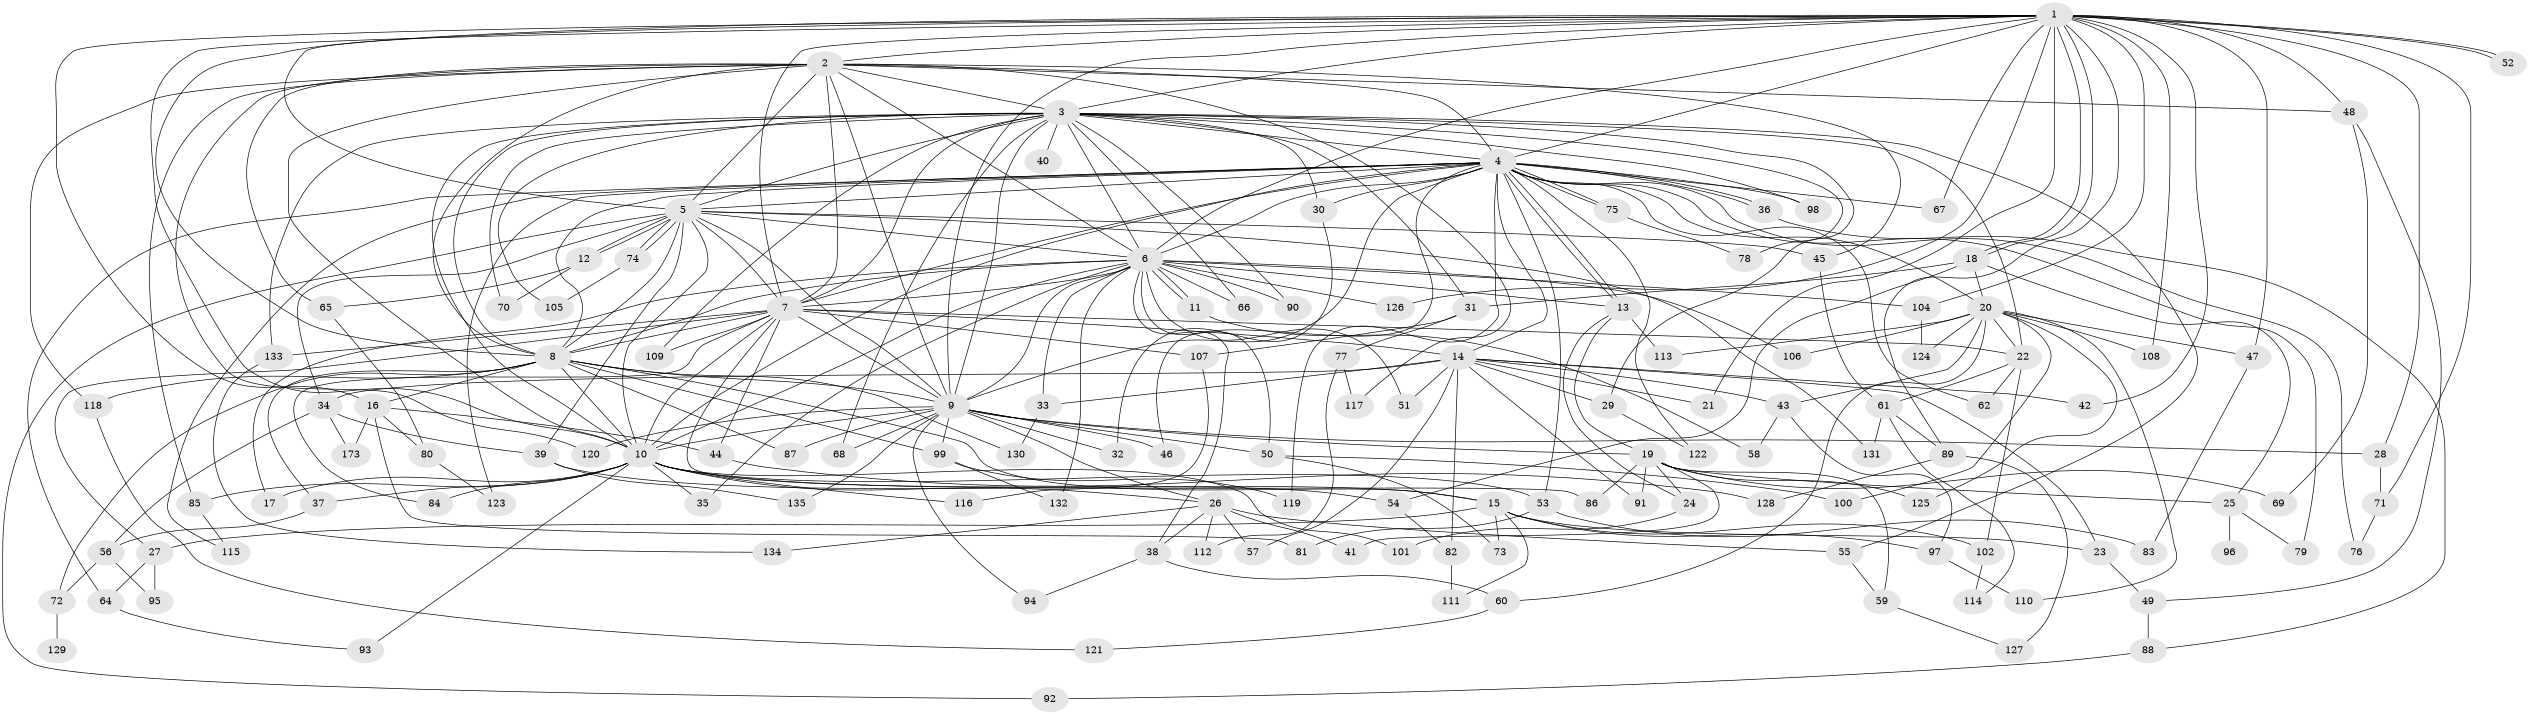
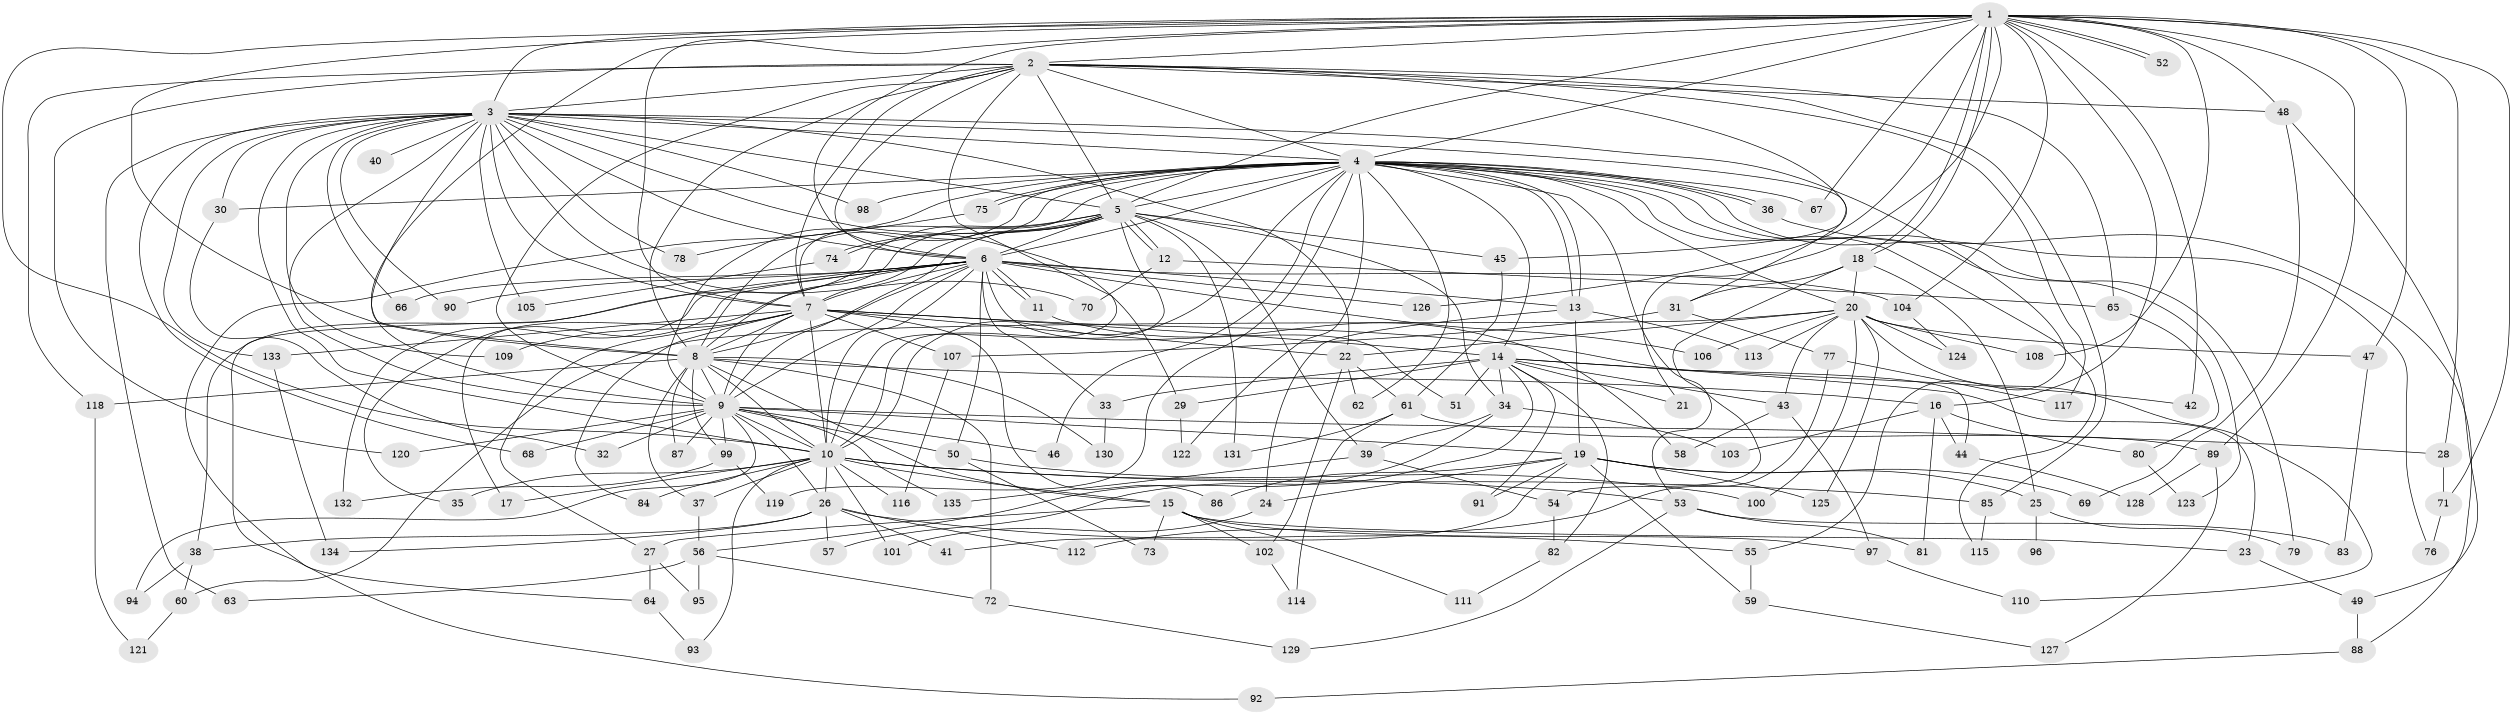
(351, 455) -> (1731, 455)
none -> (230, 602)
none -> (1500, 610)
